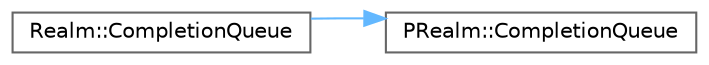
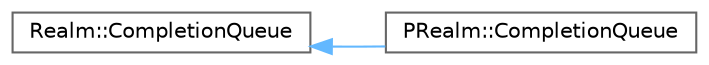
(337, 18) -> (359, 47)
